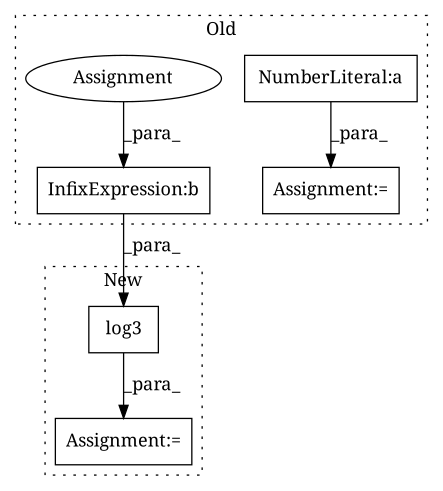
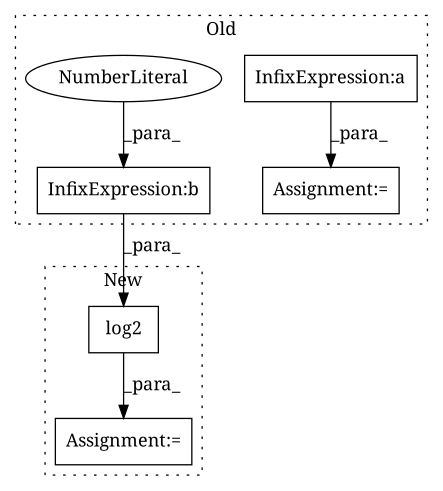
(124, 79) -> (124, 79)
(331, 79) -> (331, 79)
(124, 330) -> (124, 330)
